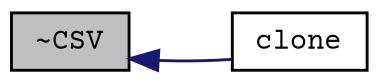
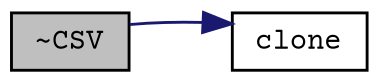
(195, 61) -> (166, 22)
